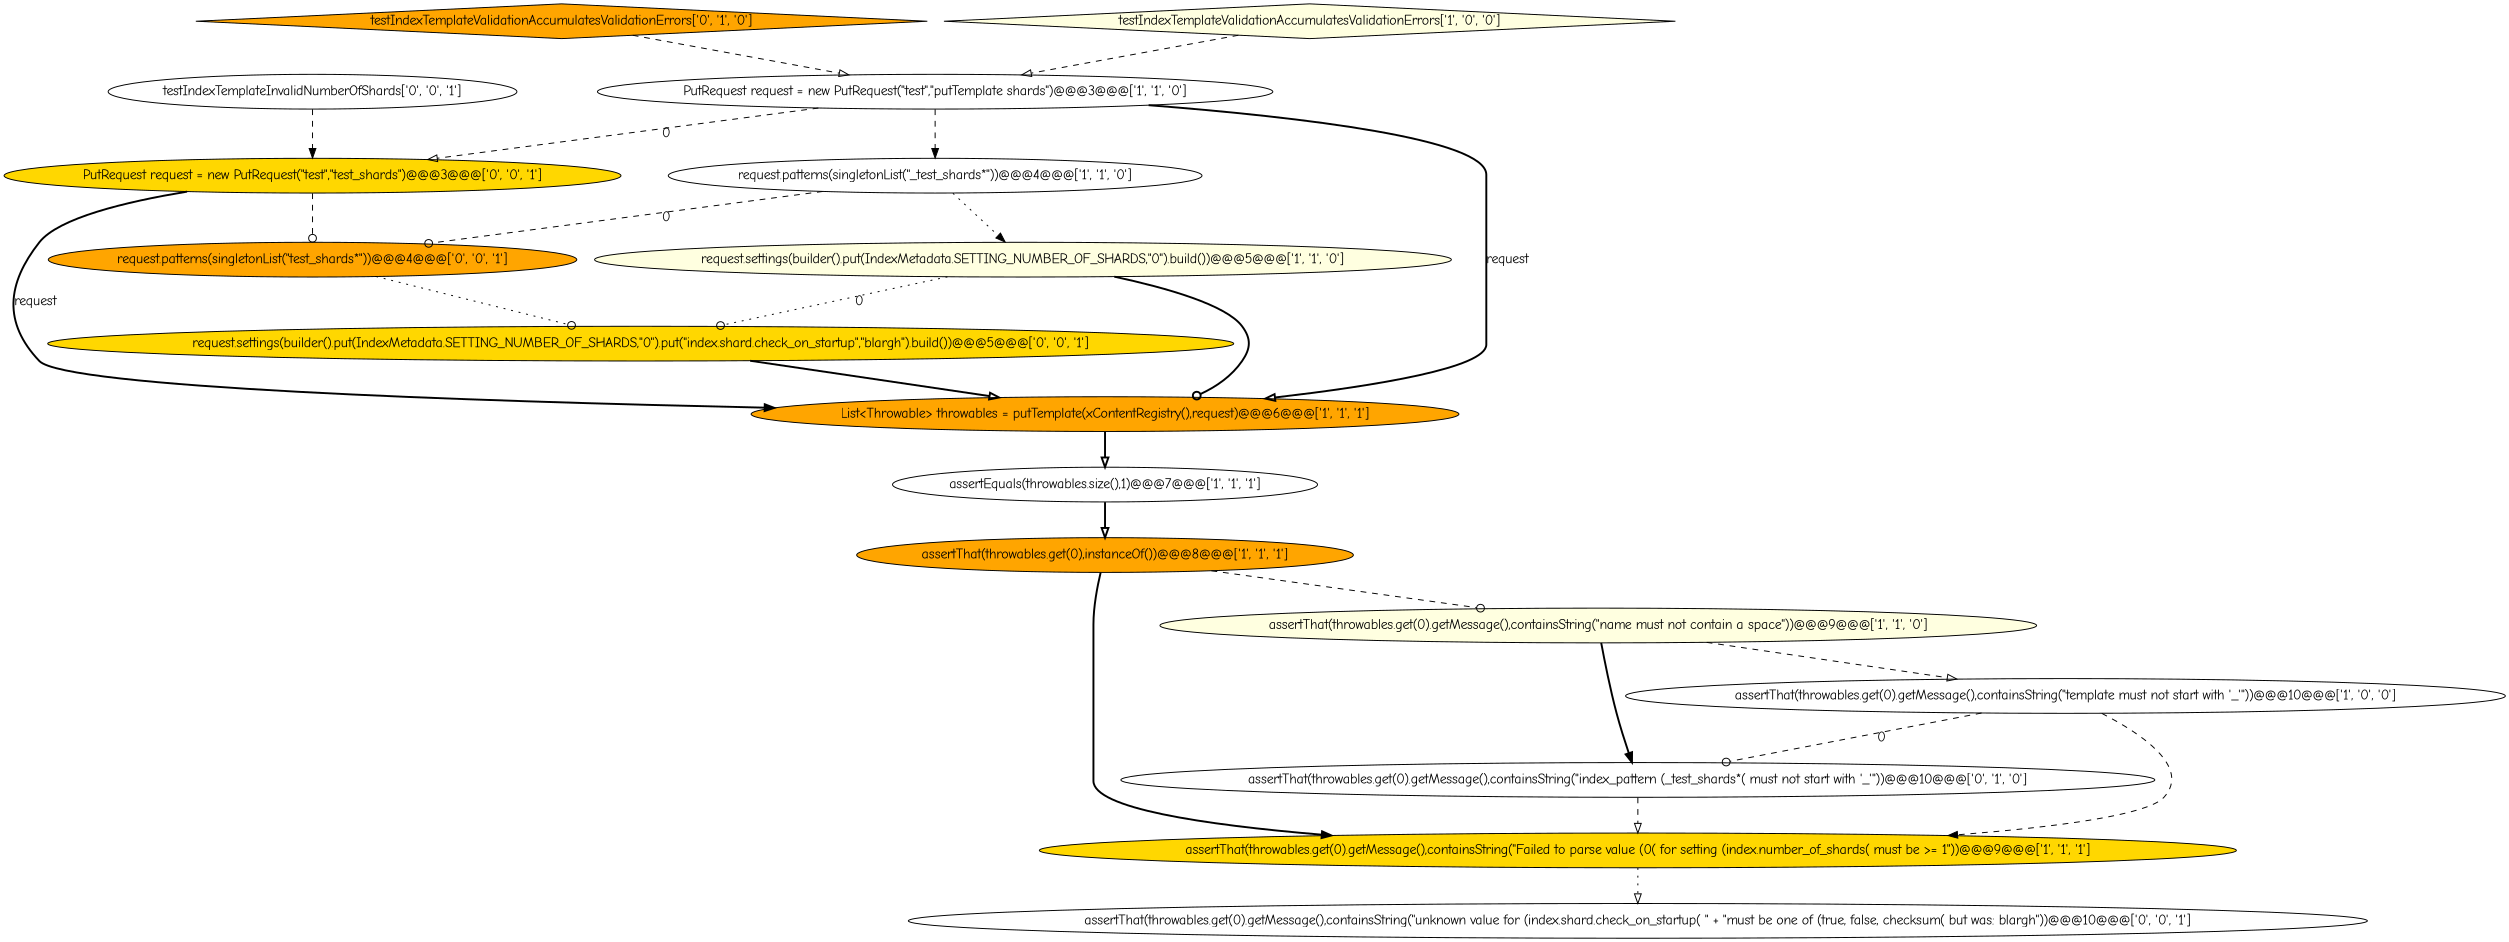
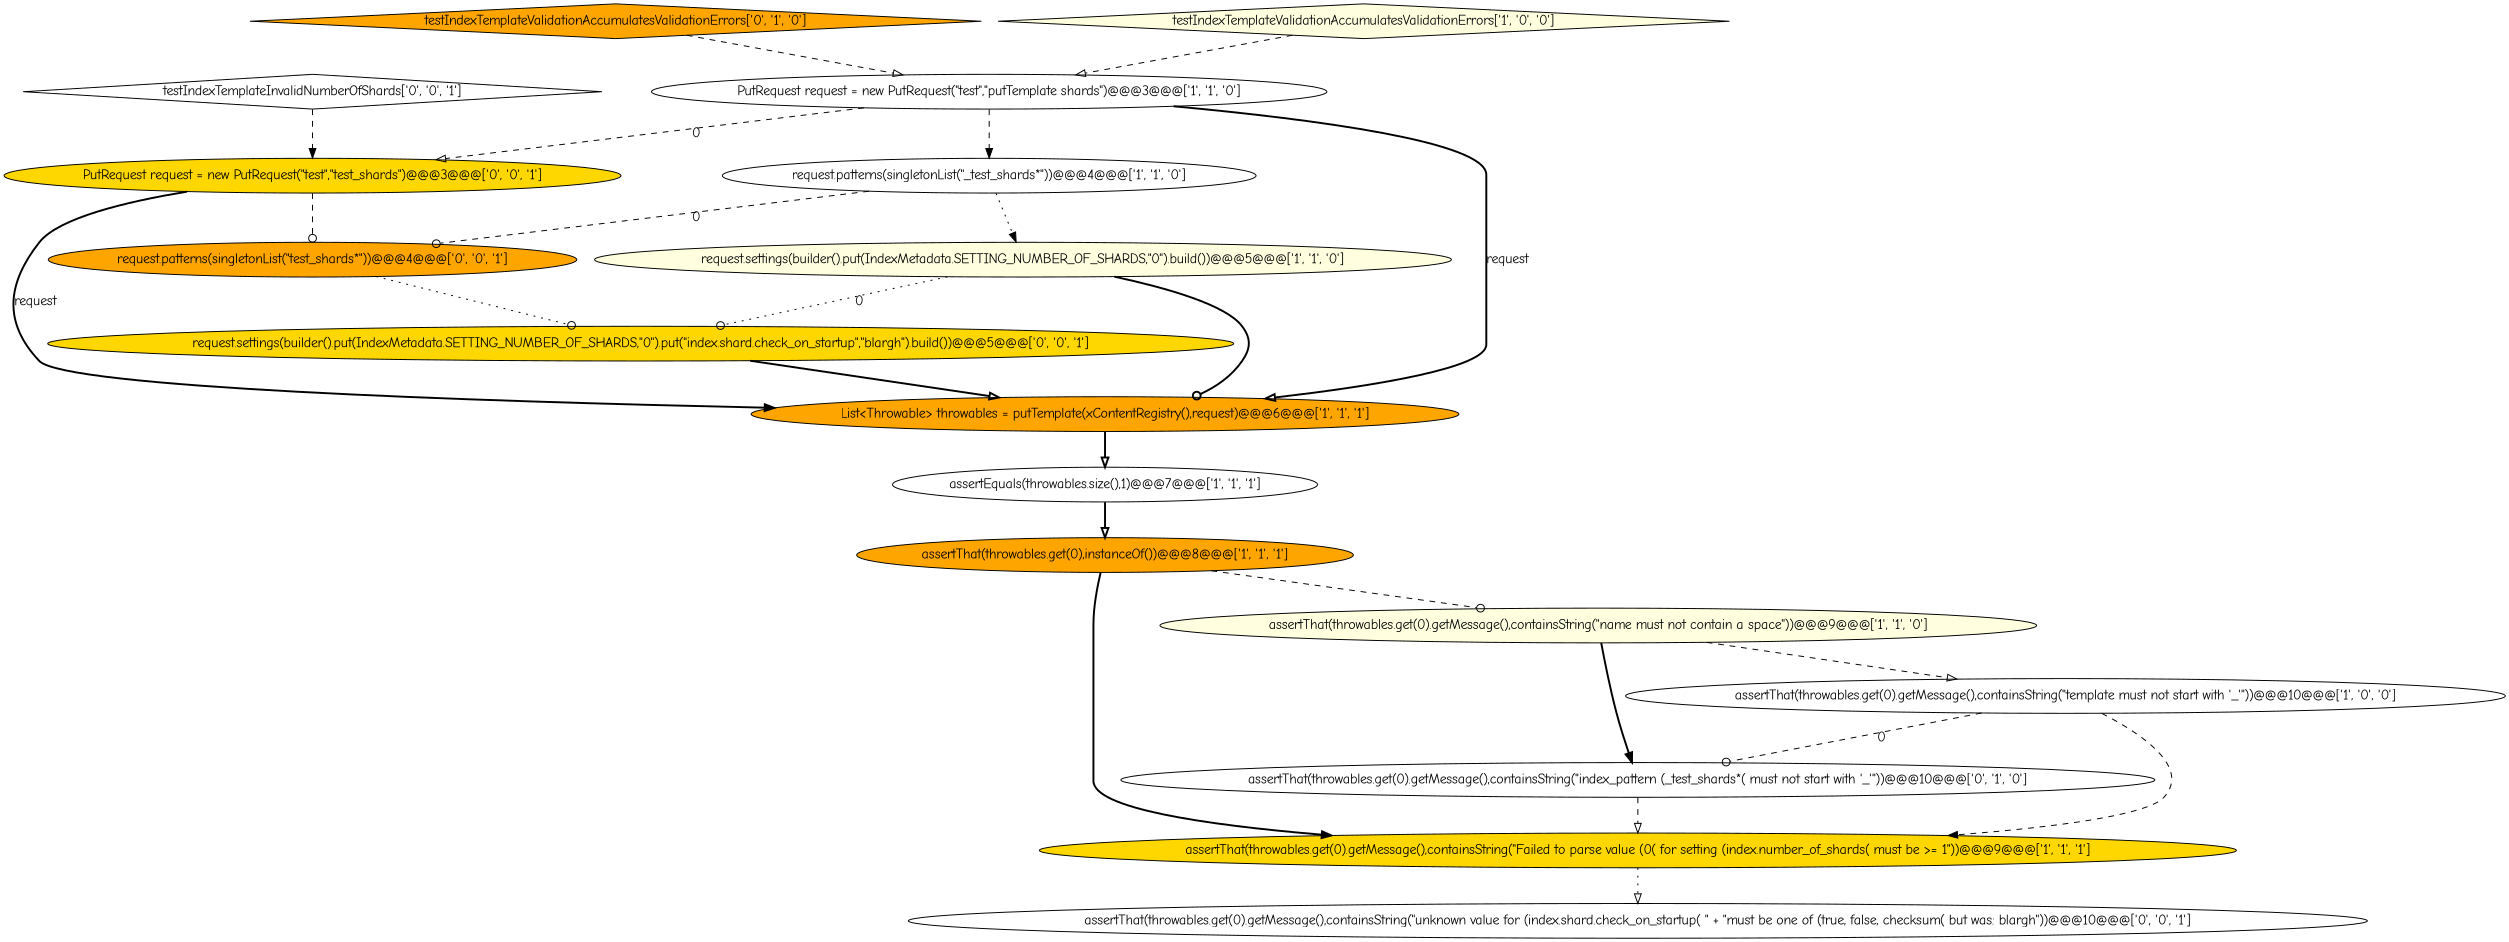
(313, 92) -> (313, 92)
